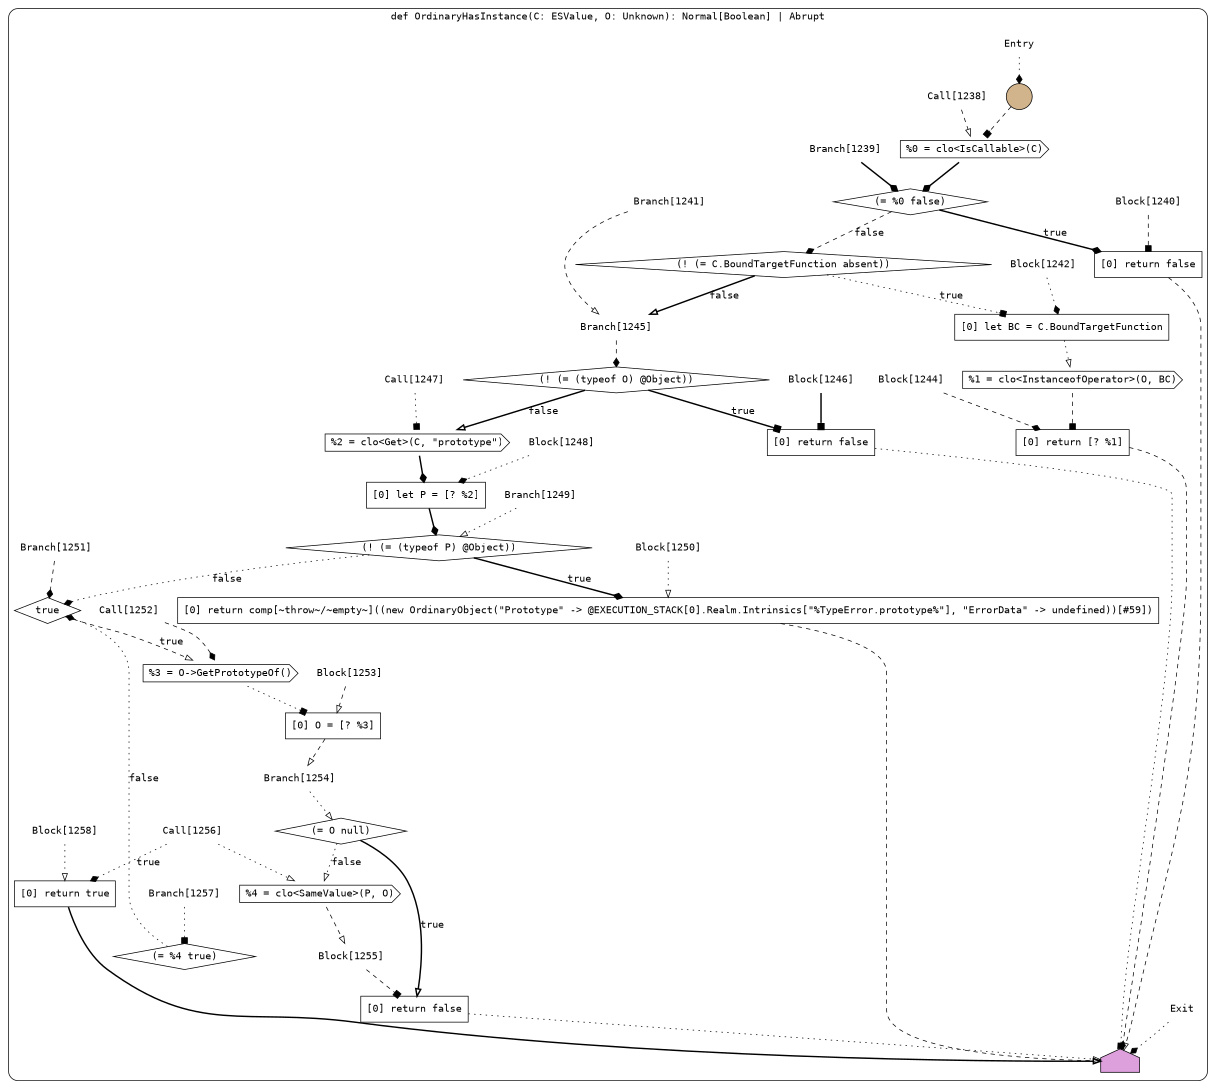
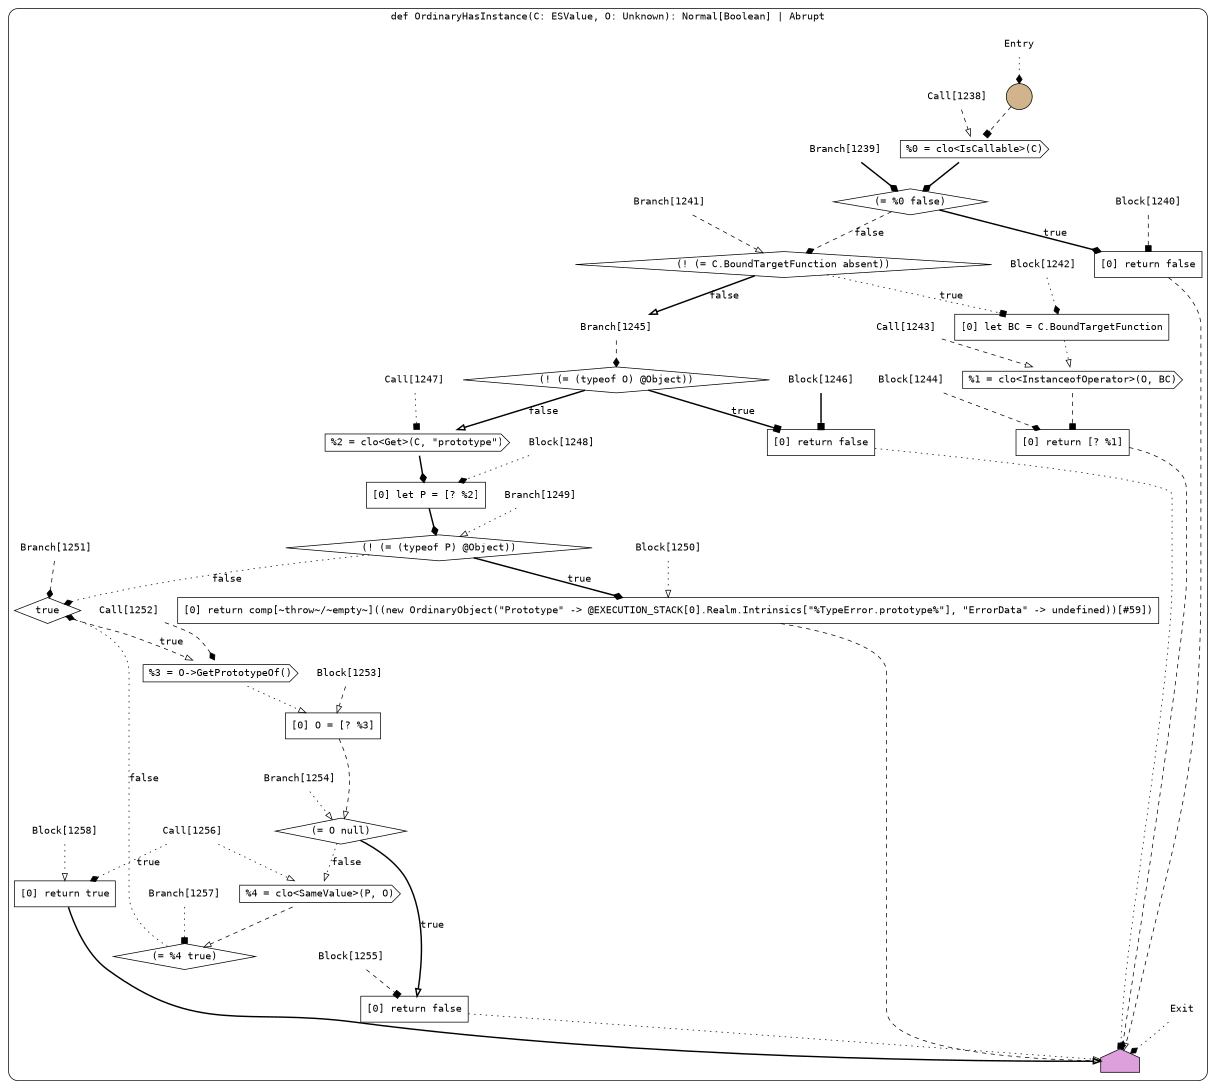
(570, 250) -> (725, 232)
none -> (906, 327)
(273, 698) -> (273, 698)
(318, 749) -> (349, 775)
(334, 922) -> (252, 926)
